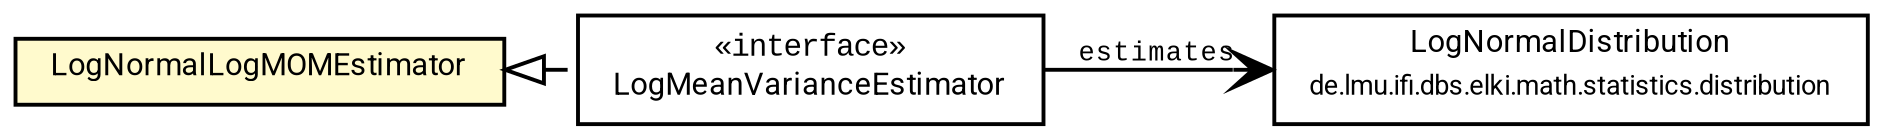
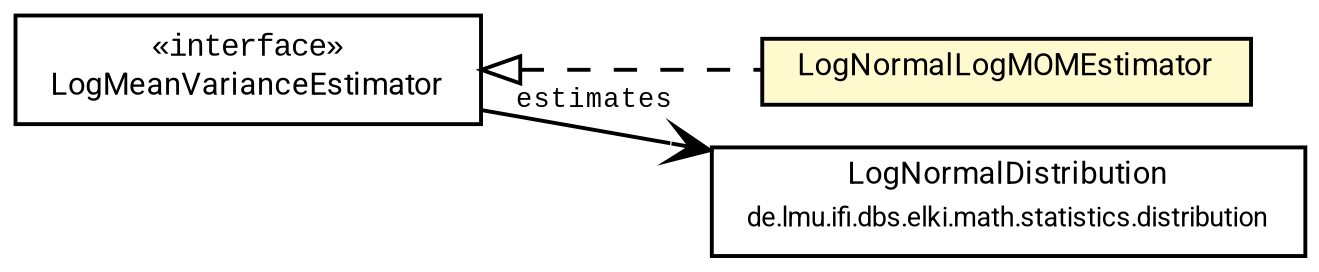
(561, 70) -> (641, 70)
